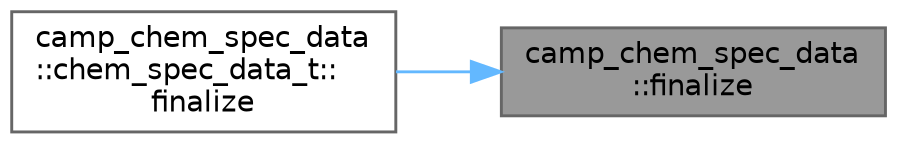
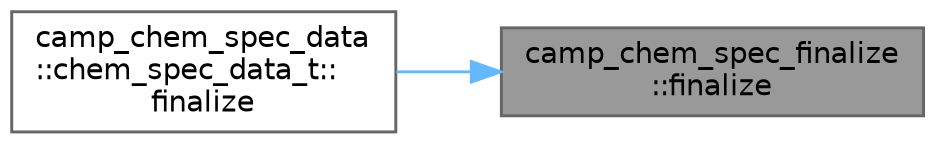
(693, 72) -> (712, 72)
